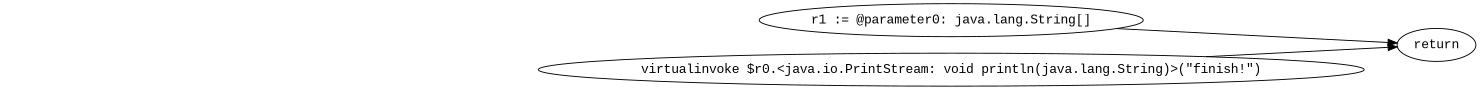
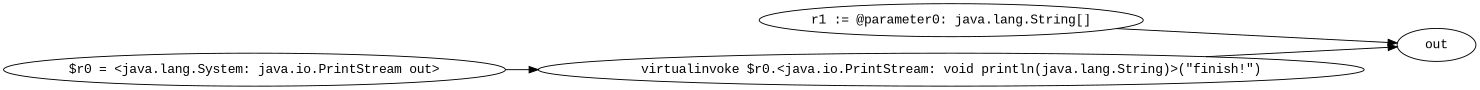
(1437, 45) -> (1437, 45)
none -> (254, 70)
